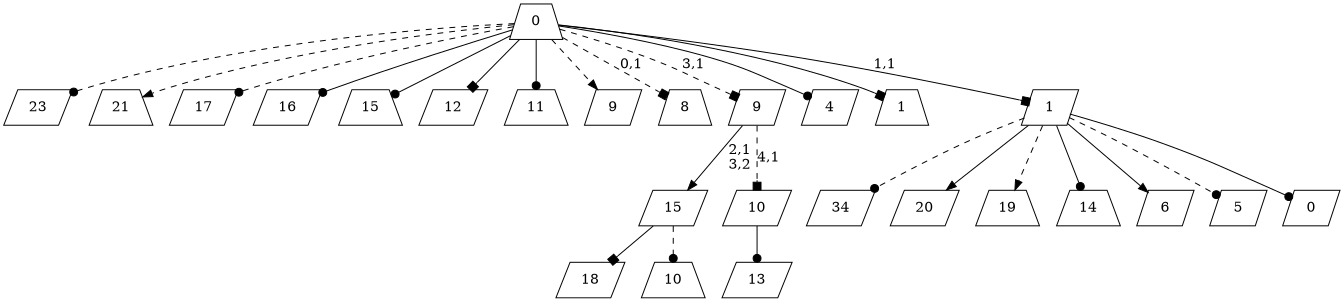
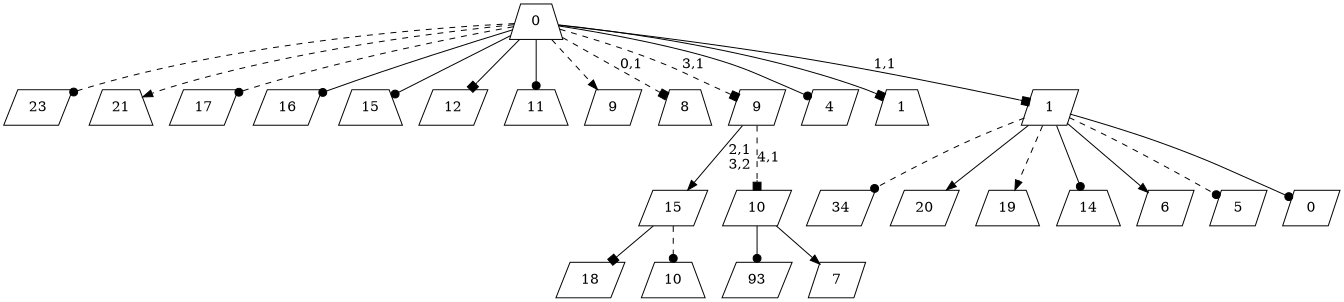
(757, 280) -> (757, 280)
none -> (837, 280)
